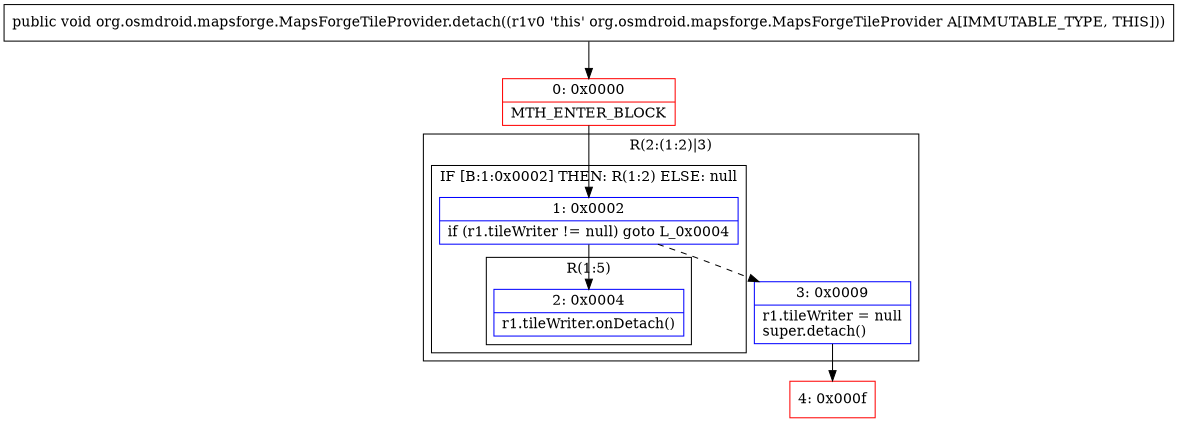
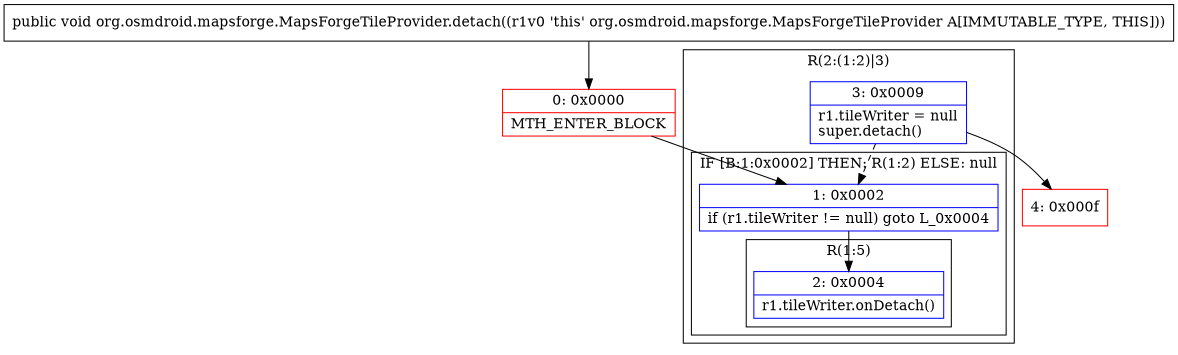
(704, 260) -> (869, 159)
